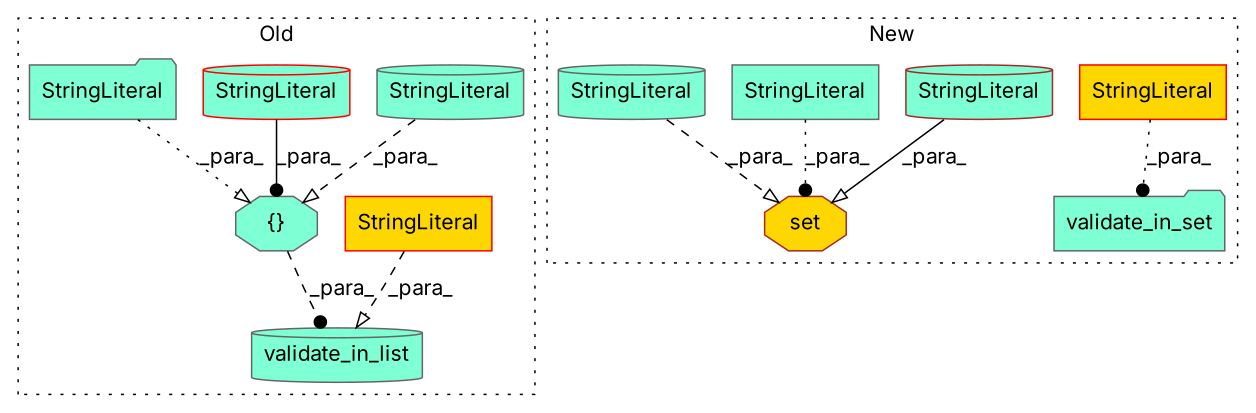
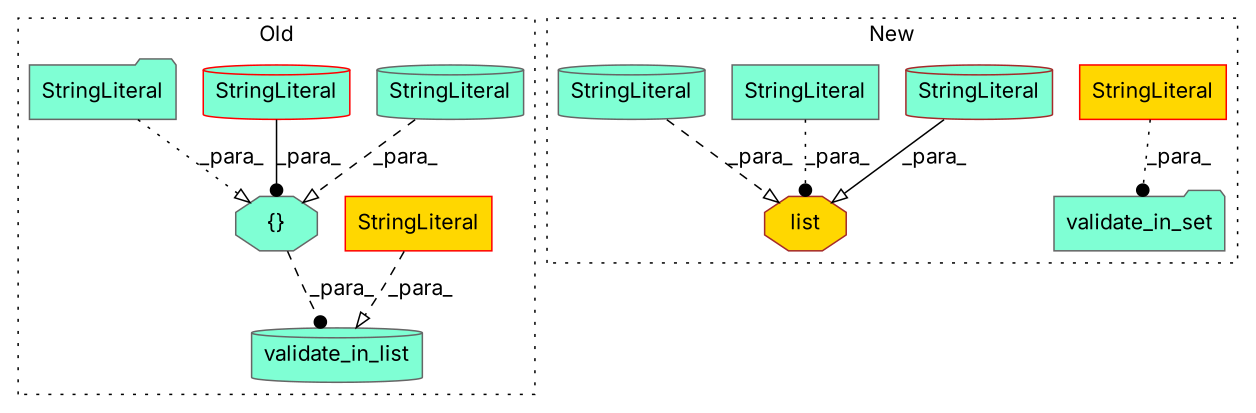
(805, 224) -> (805, 224)
